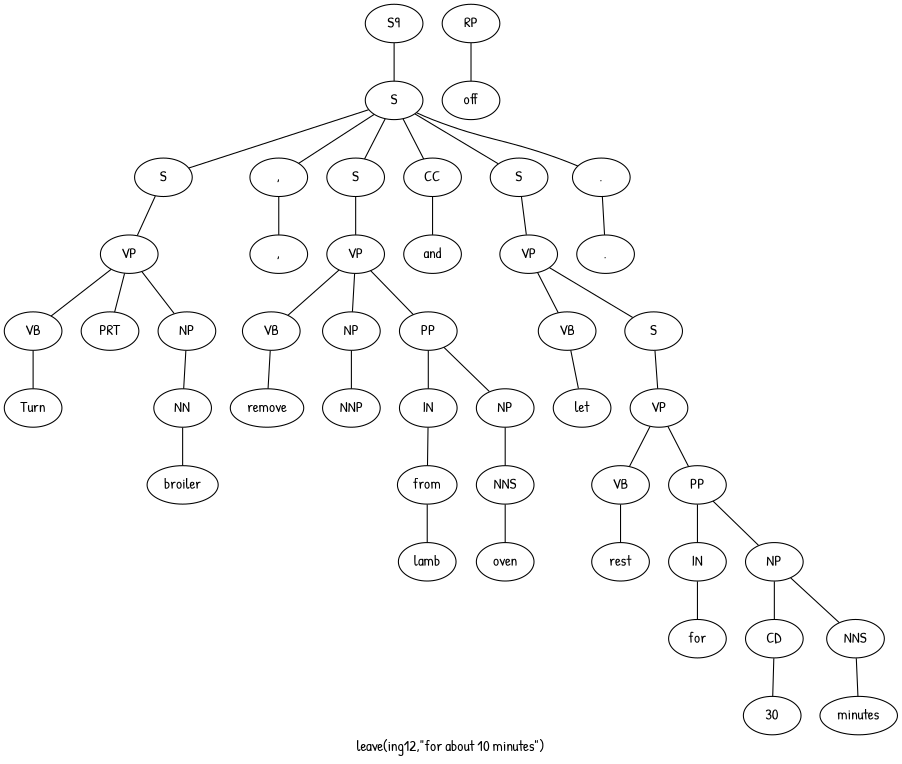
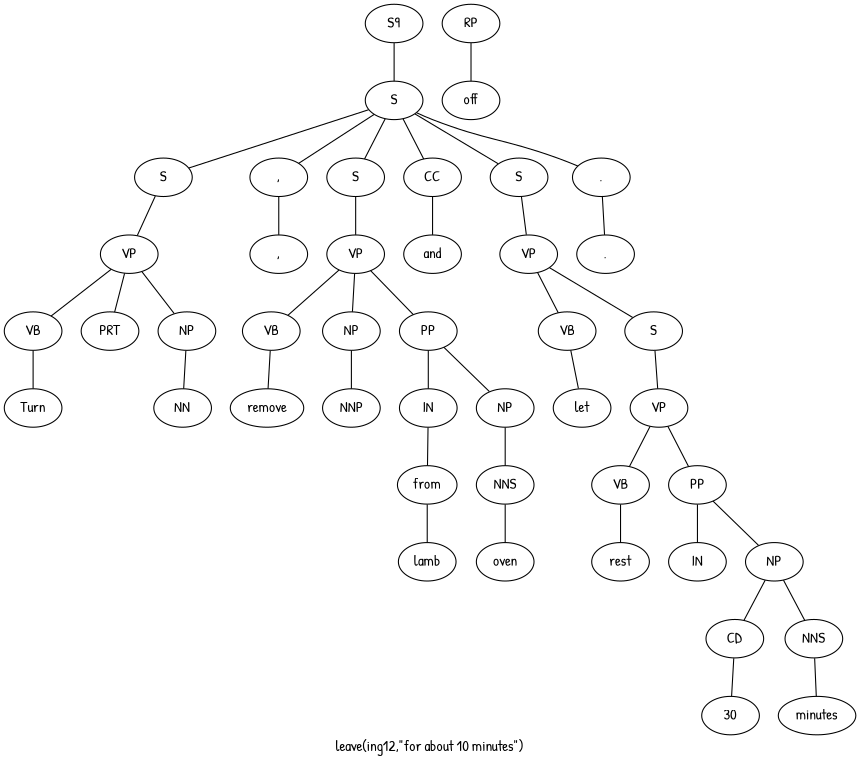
(183, 485) -> none
(697, 639) -> none
